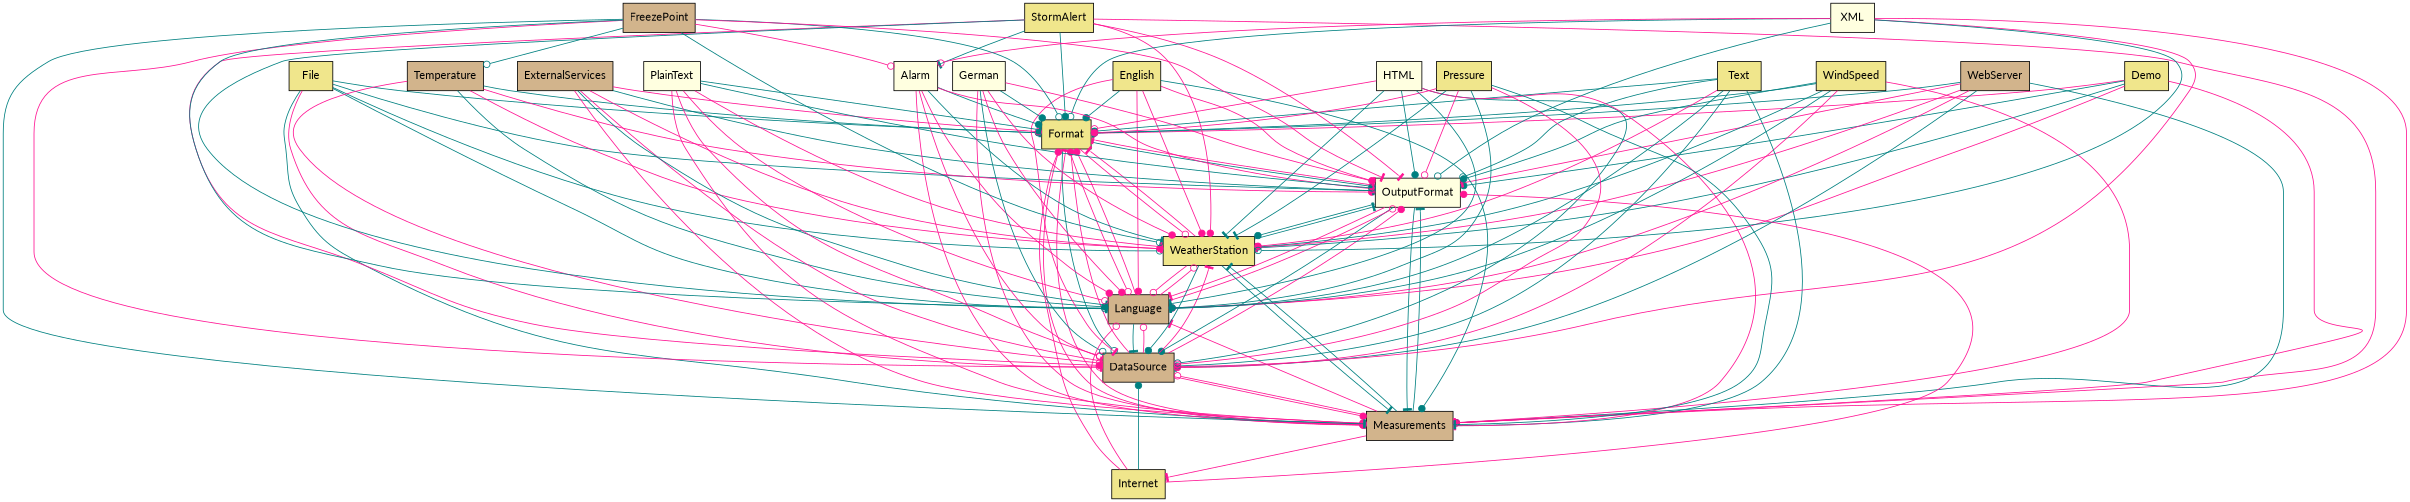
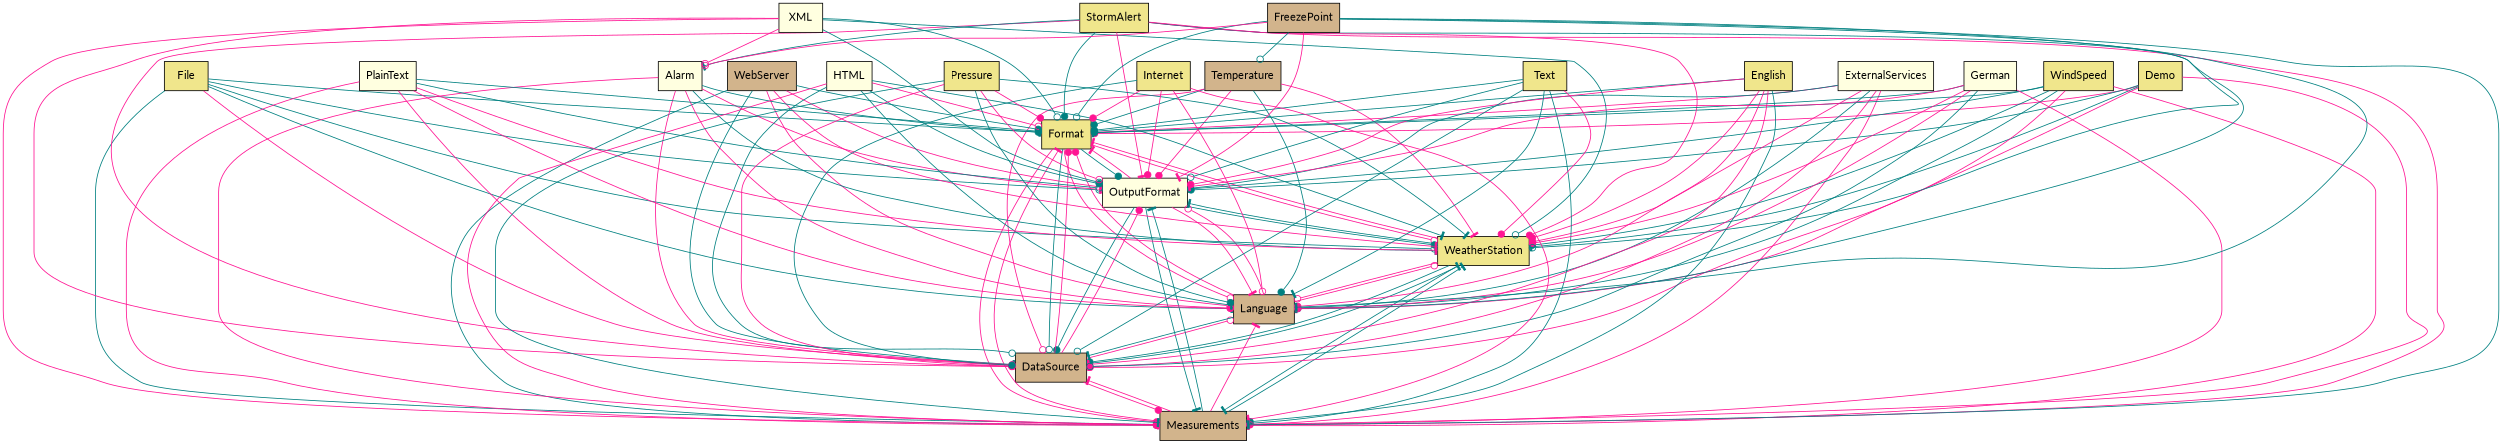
(565, 76) -> (1886, 76)
(1189, 315) -> (1276, 333)
(185, 318) -> none
(1274, 396) -> (1131, 396)
(1268, 456) -> (1526, 221)
